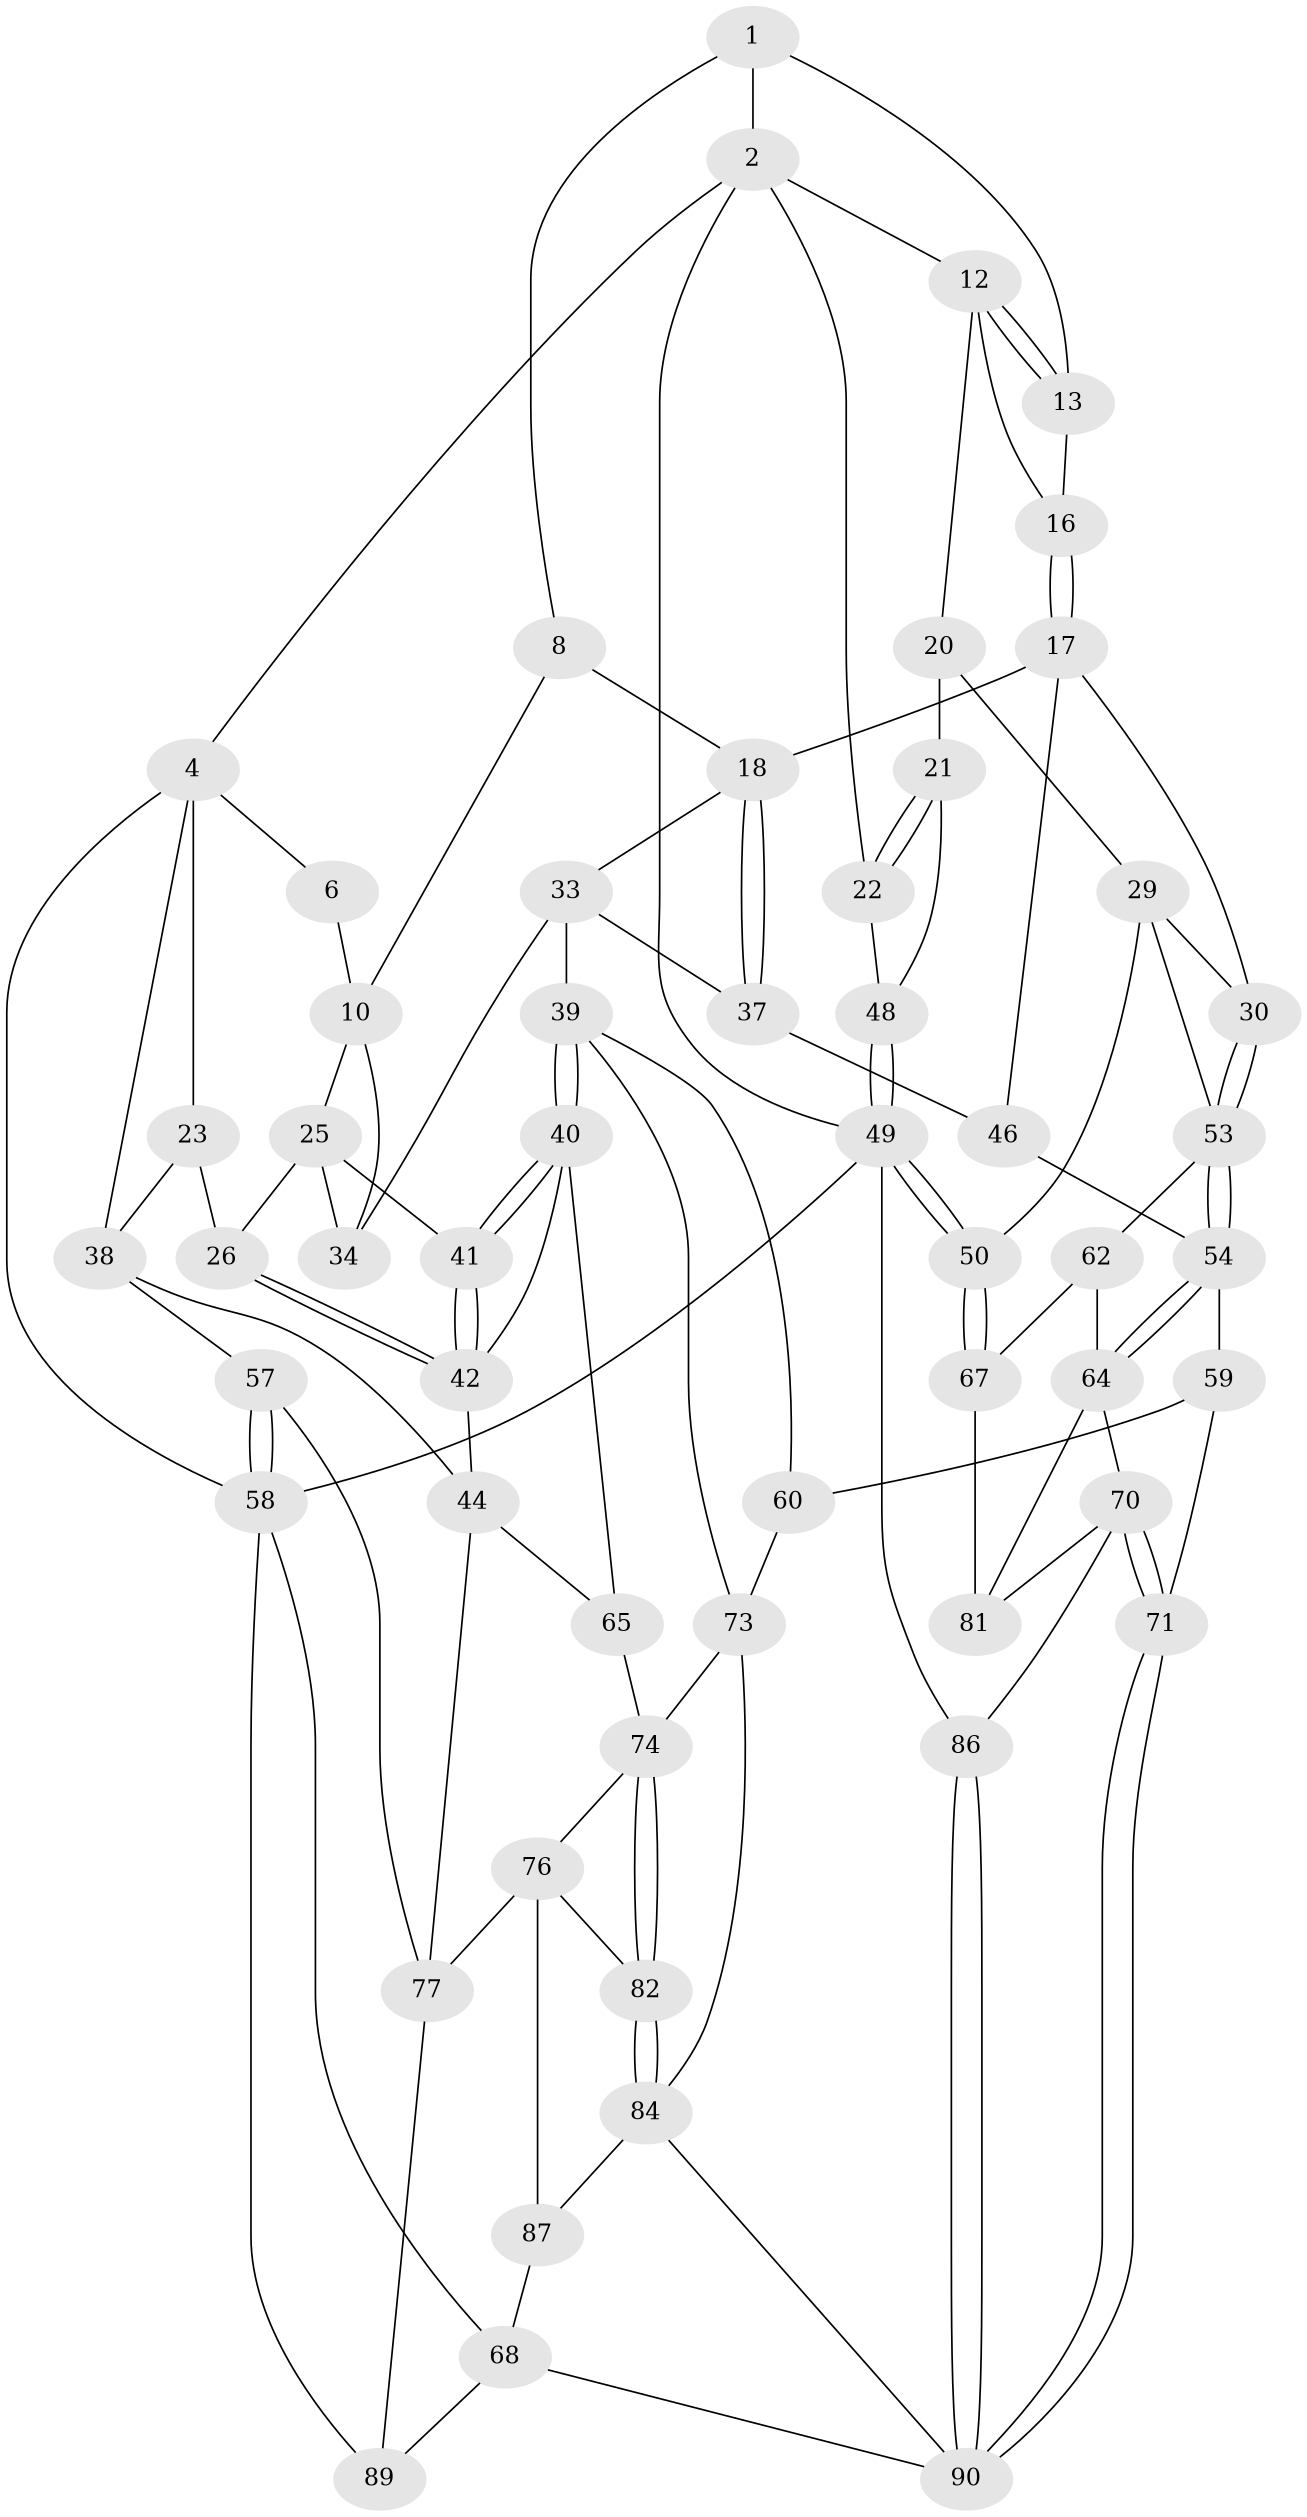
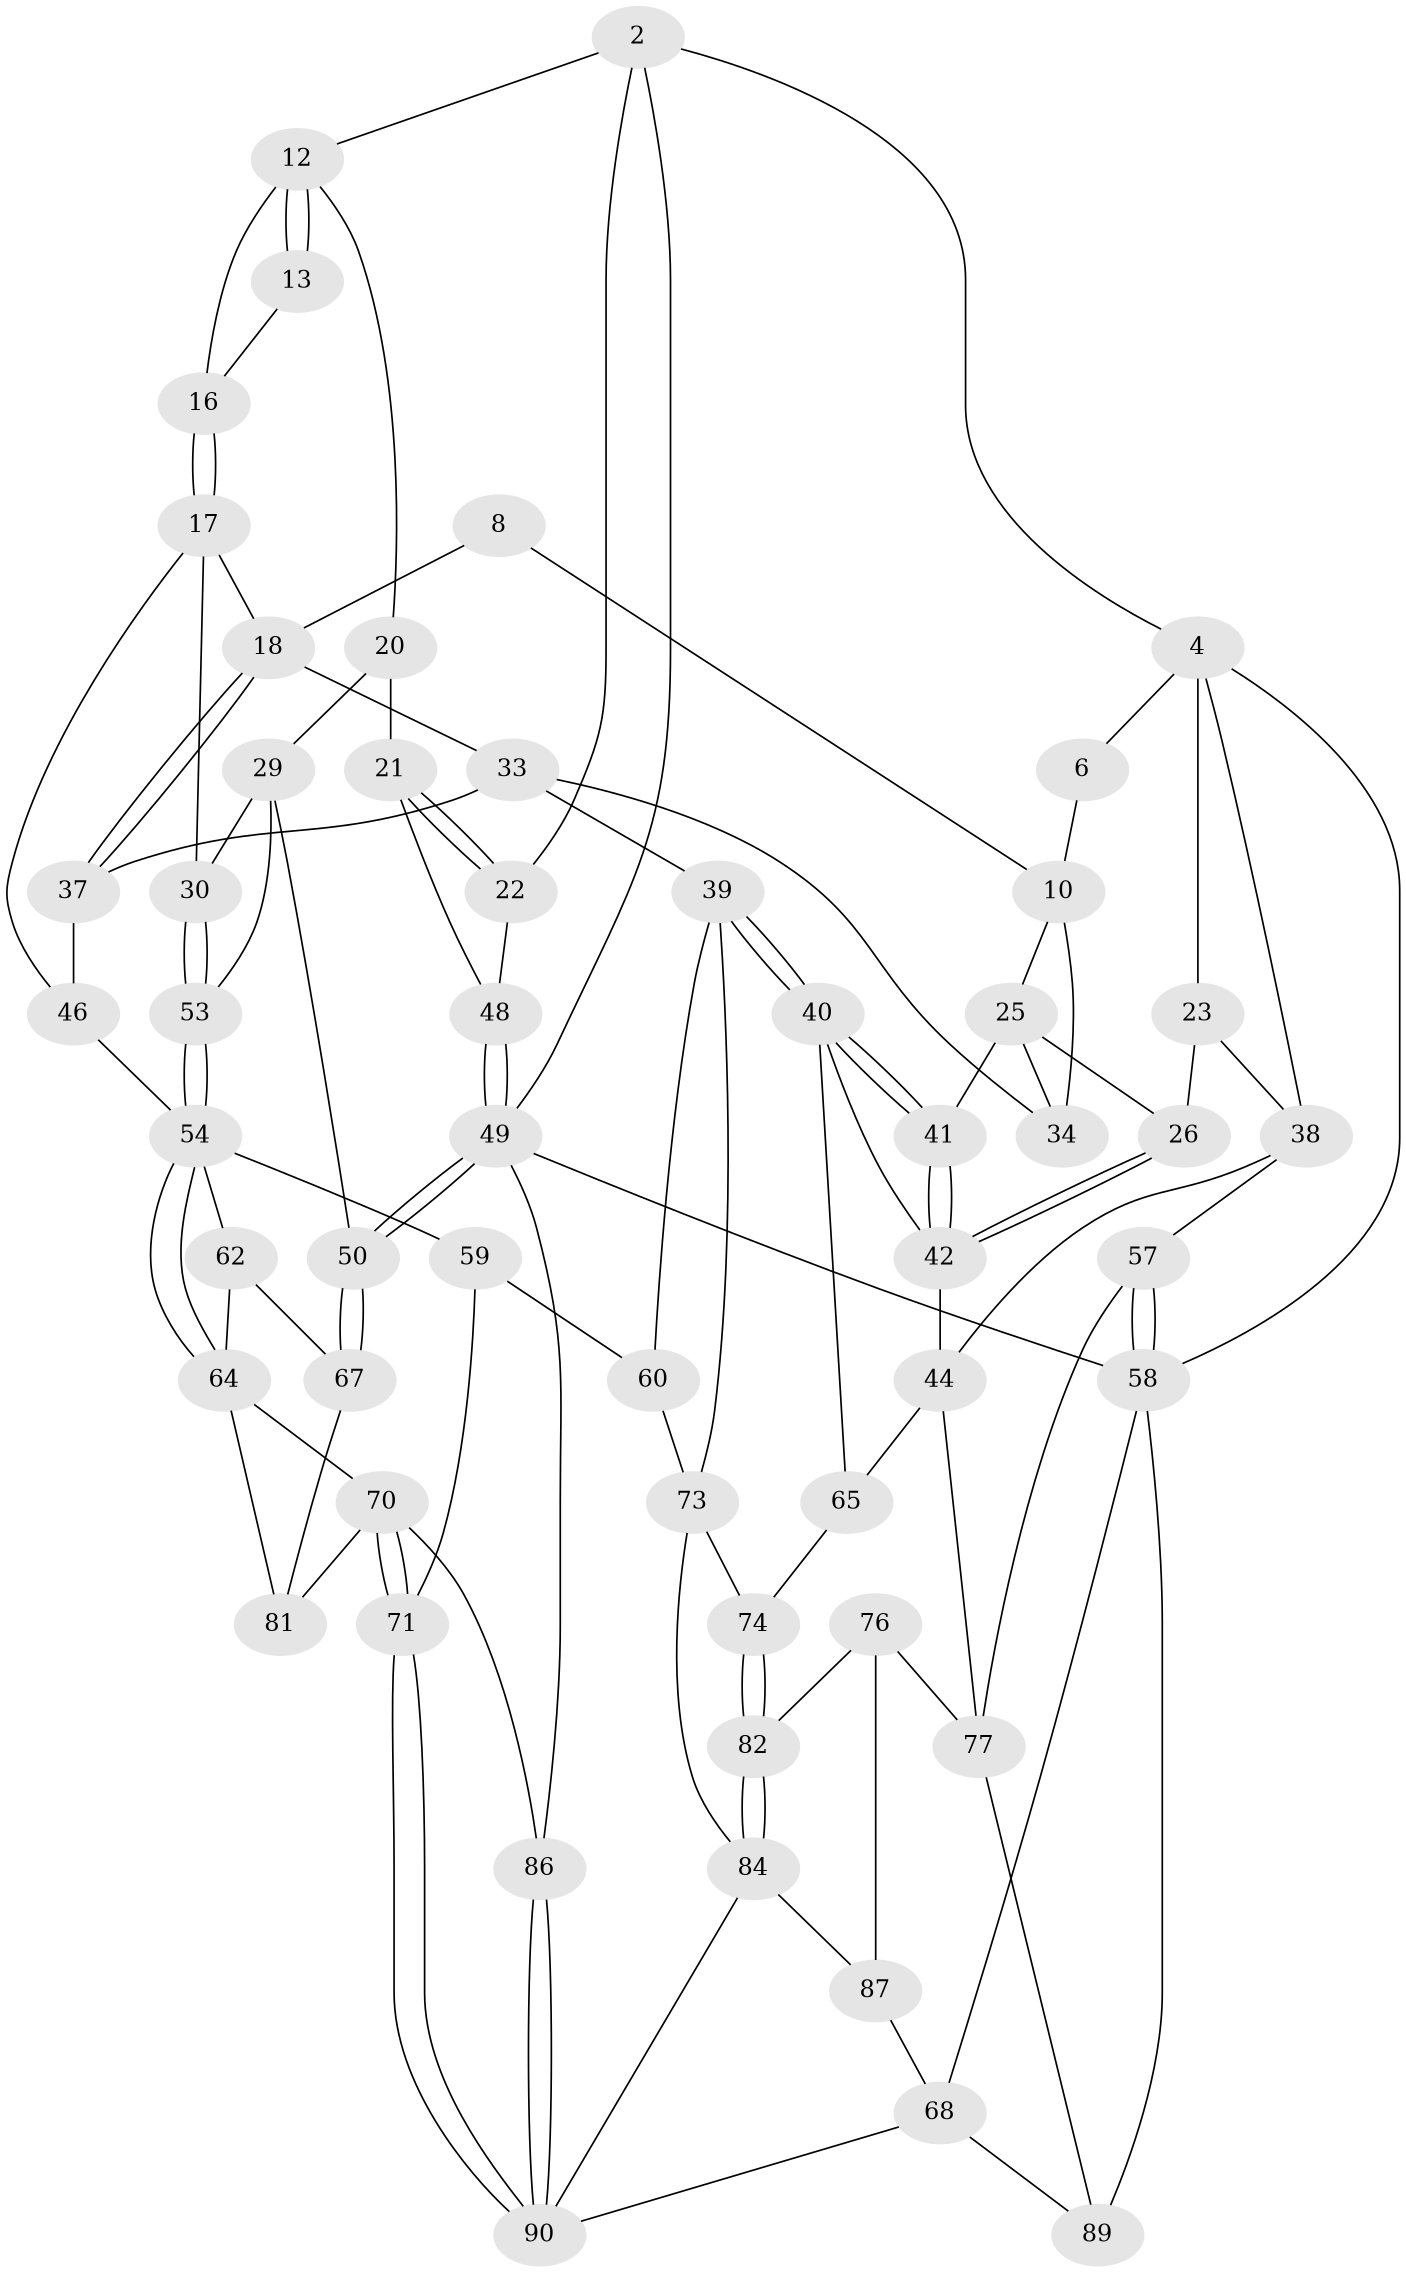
(753, 37) -> none
(1158, 1197) -> (214, 1197)
(592, 1808) -> none
